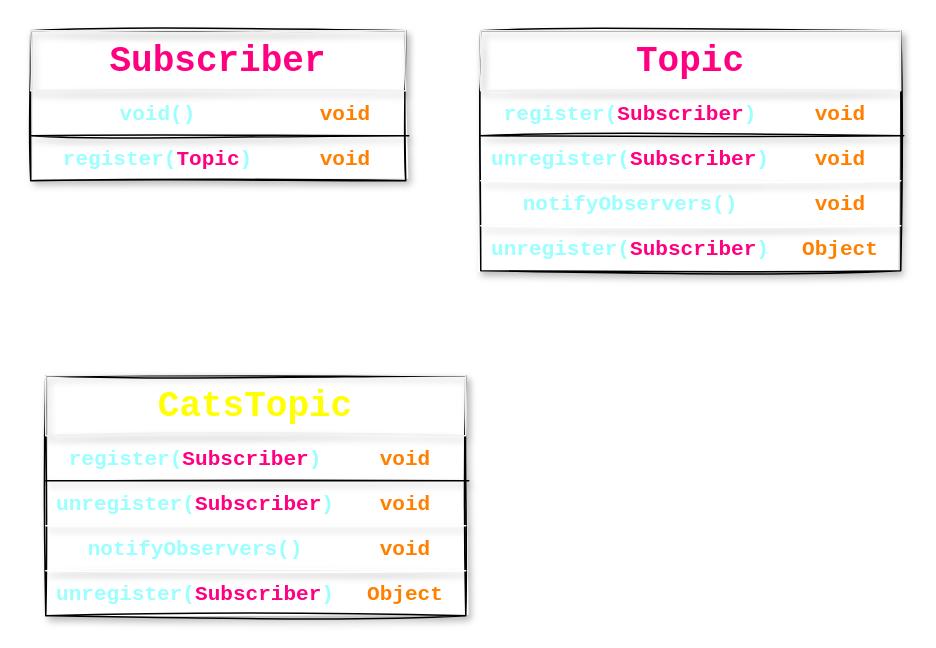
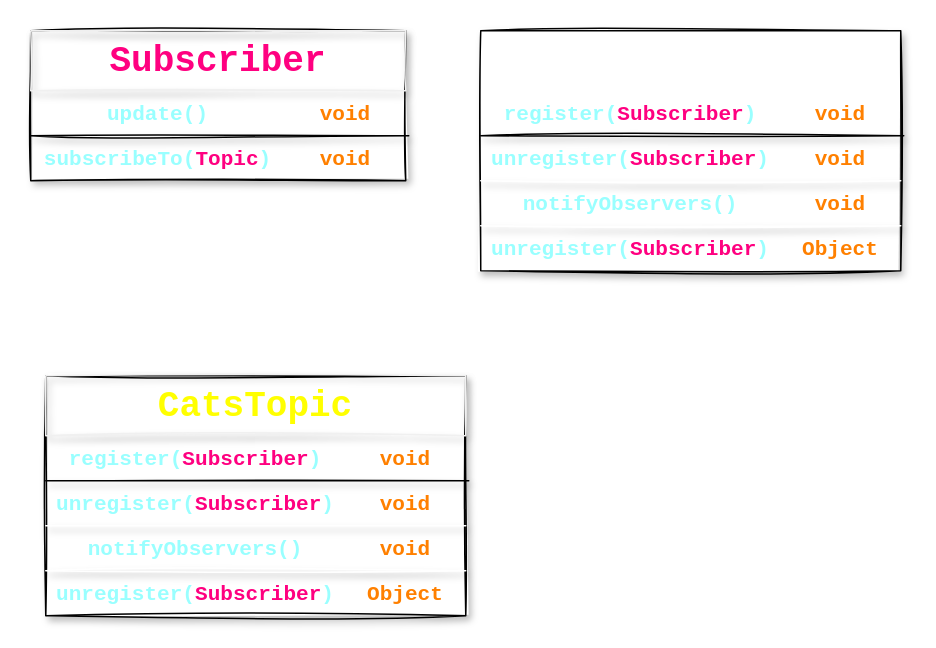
(691, 61) -> none
(158, 113) -> (158, 113)
(158, 158) -> (158, 158)
